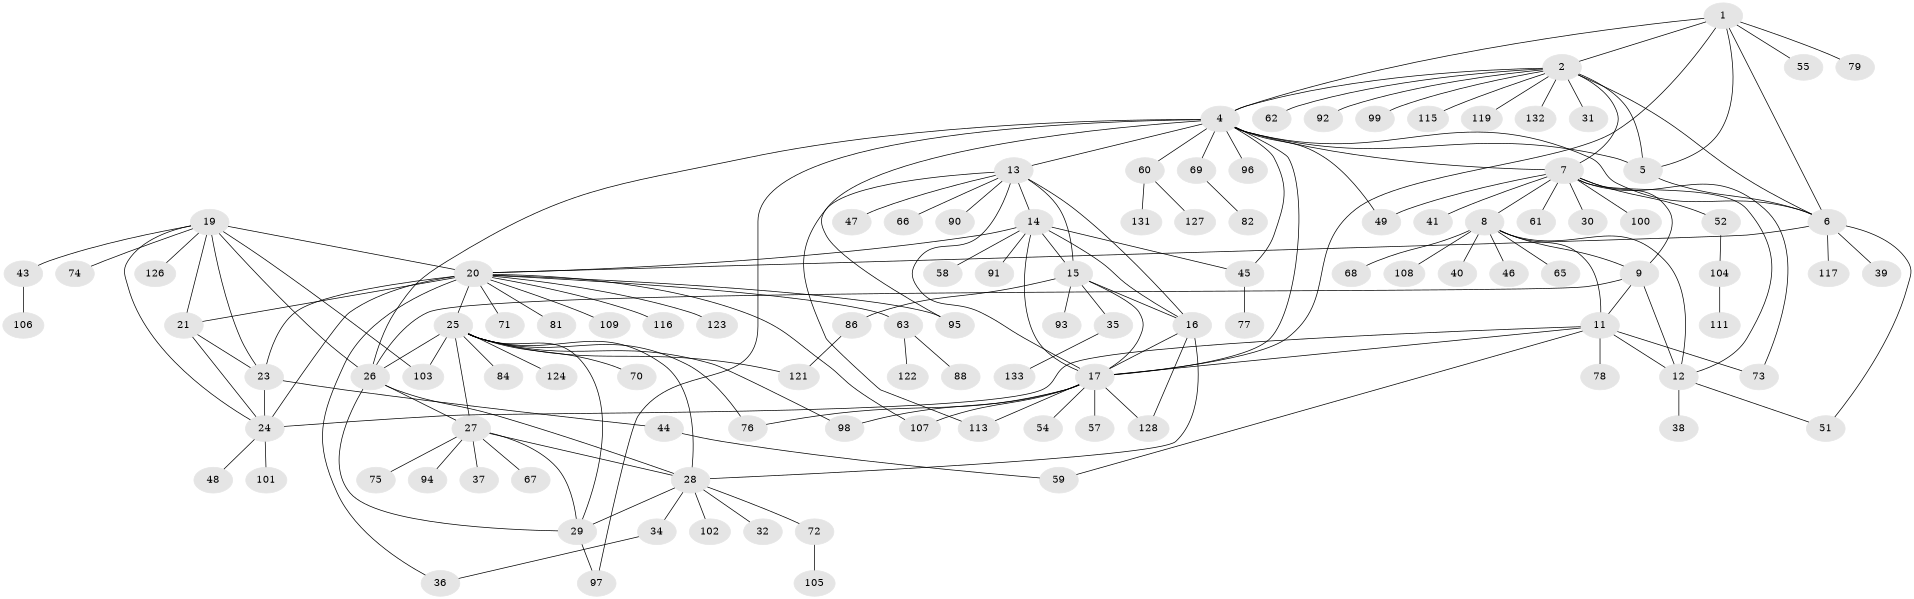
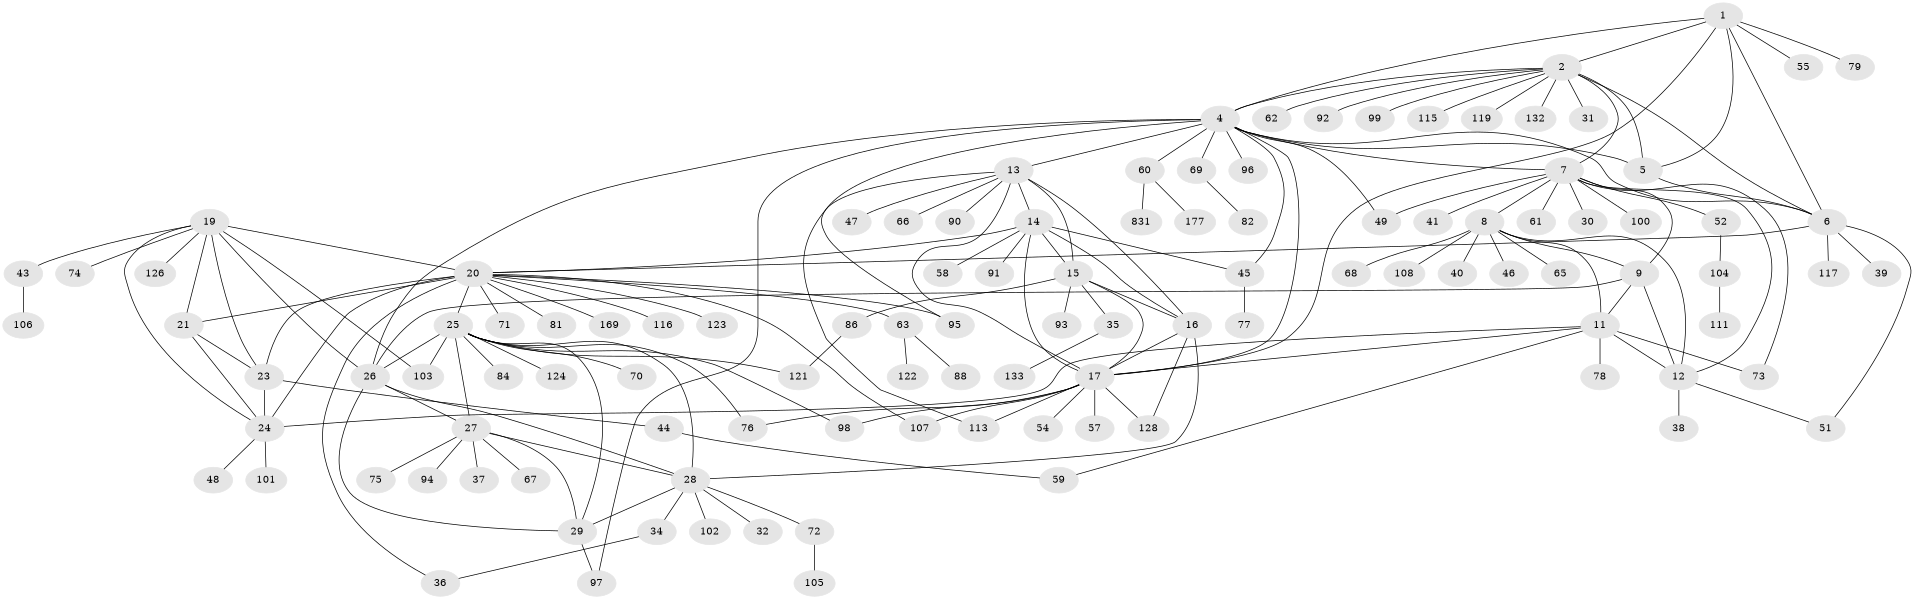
(1141, 222) -> (1141, 222)
(1195, 222) -> (1195, 222)
(610, 325) -> (610, 325)
